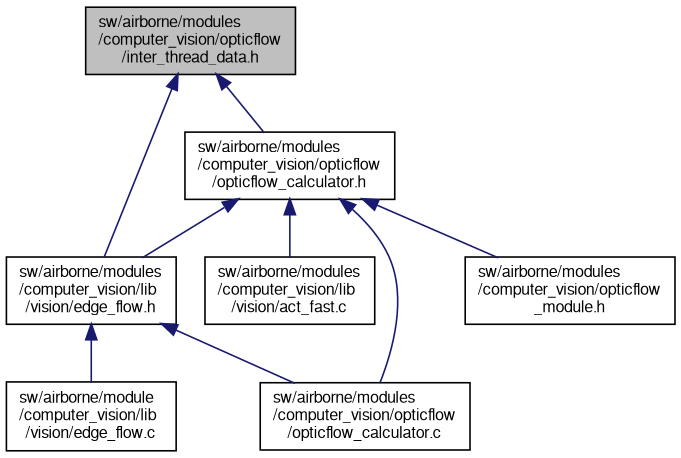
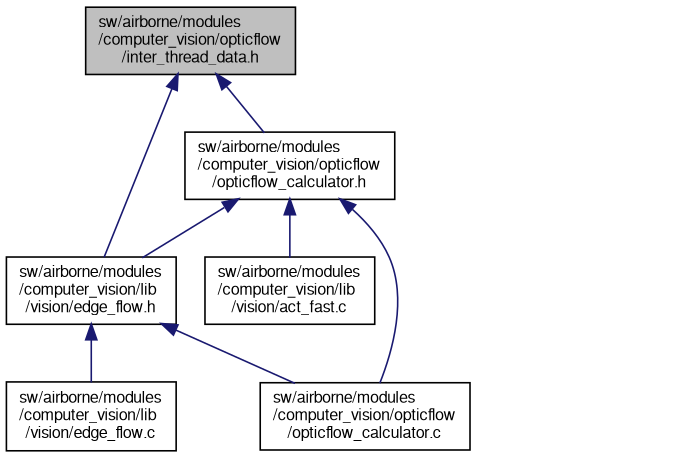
(570, 291) -> none
(91, 416) -> (91, 416)
